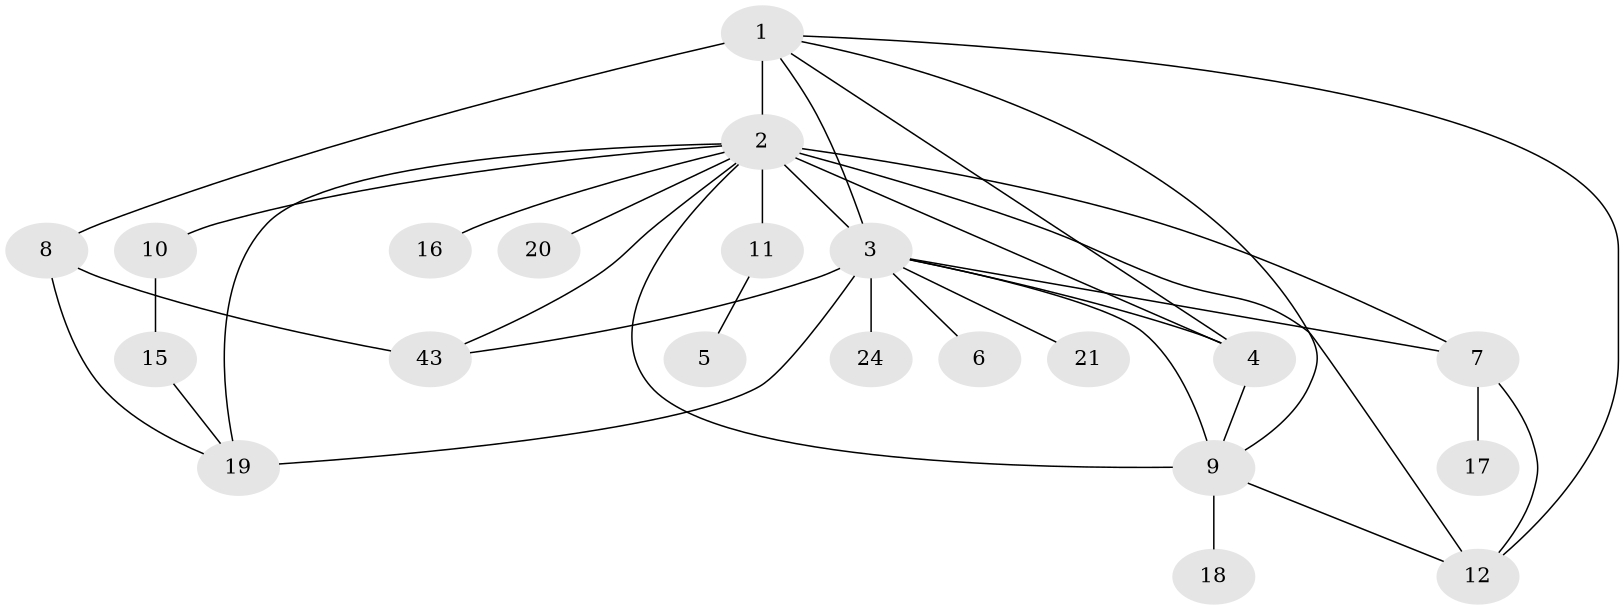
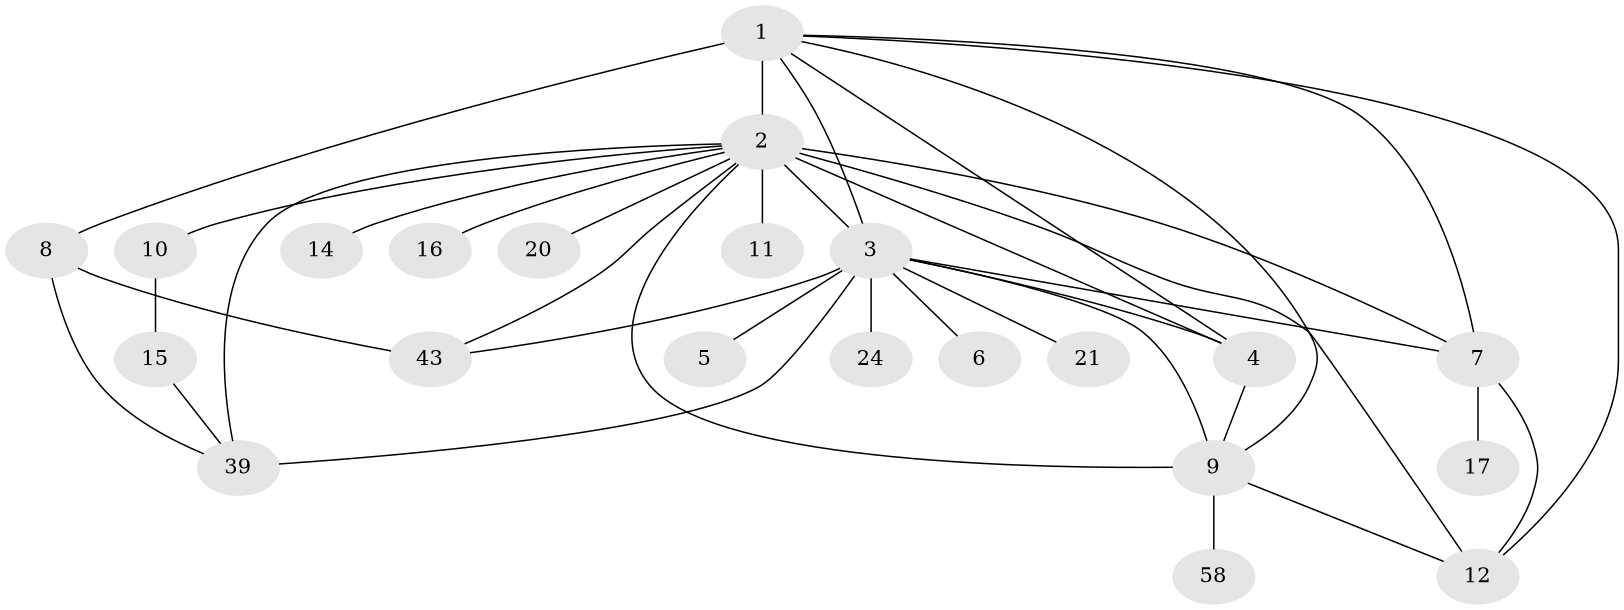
none -> (1346, 109)
none -> (322, 251)
(729, 314) -> (788, 305)
(239, 468) -> (239, 468)
(1214, 577) -> (1214, 577)
